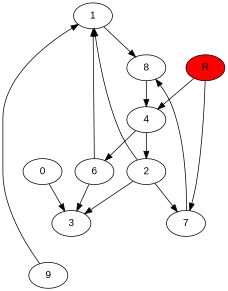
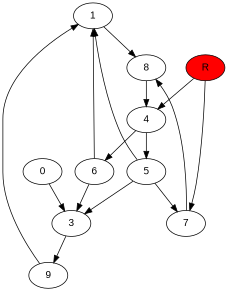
(146, 172) -> (146, 172)
none -> (61, 246)
